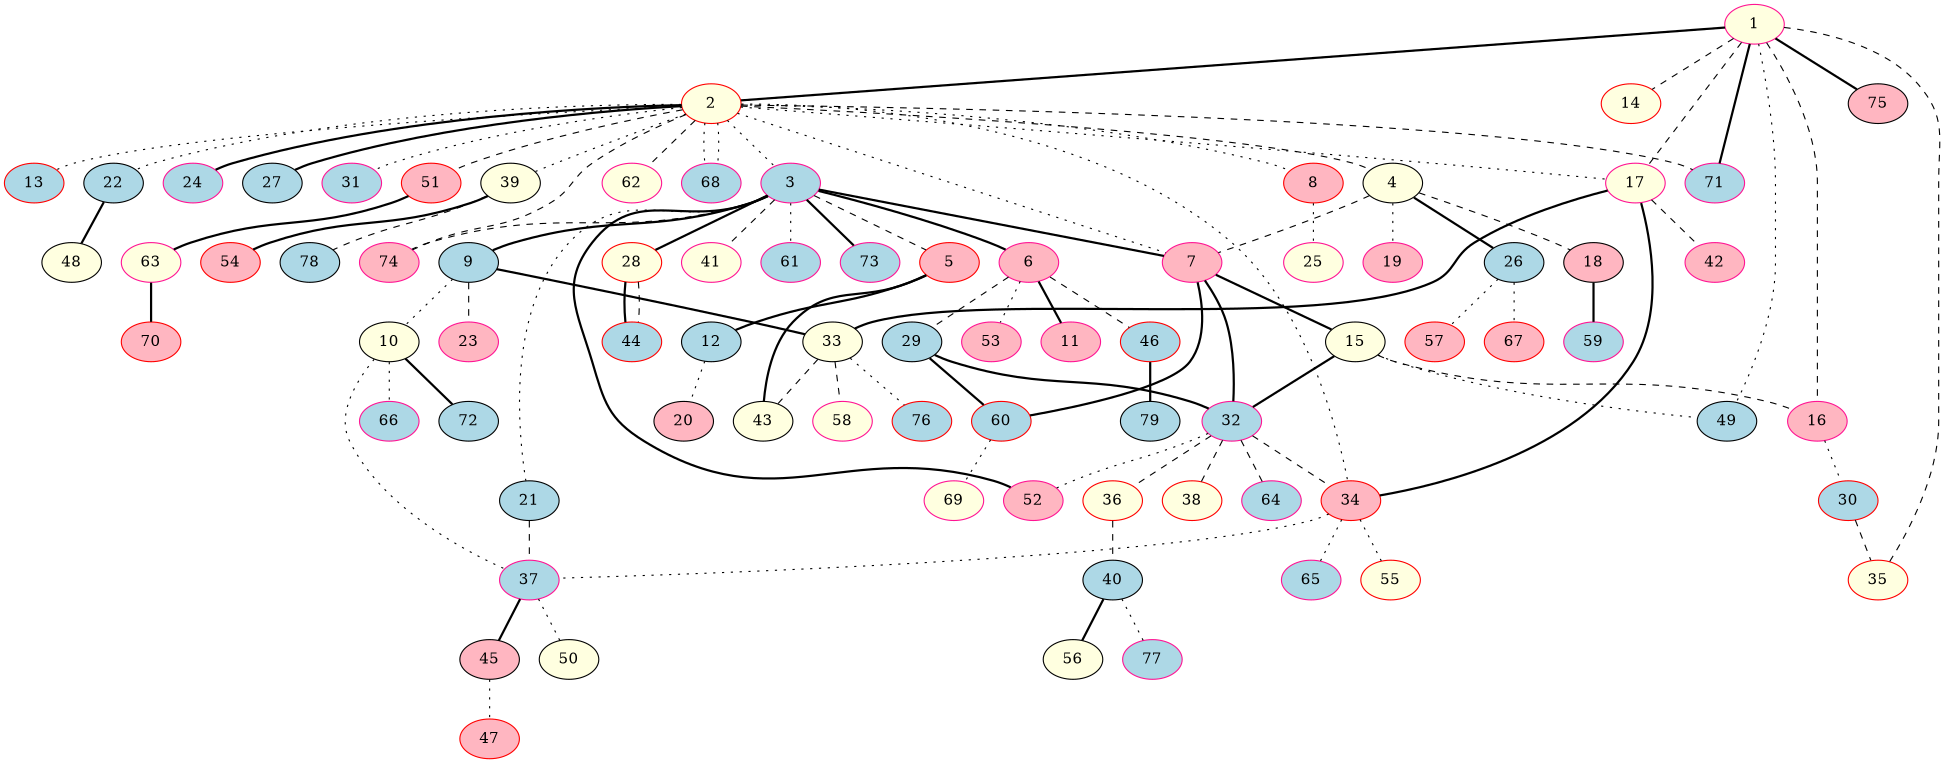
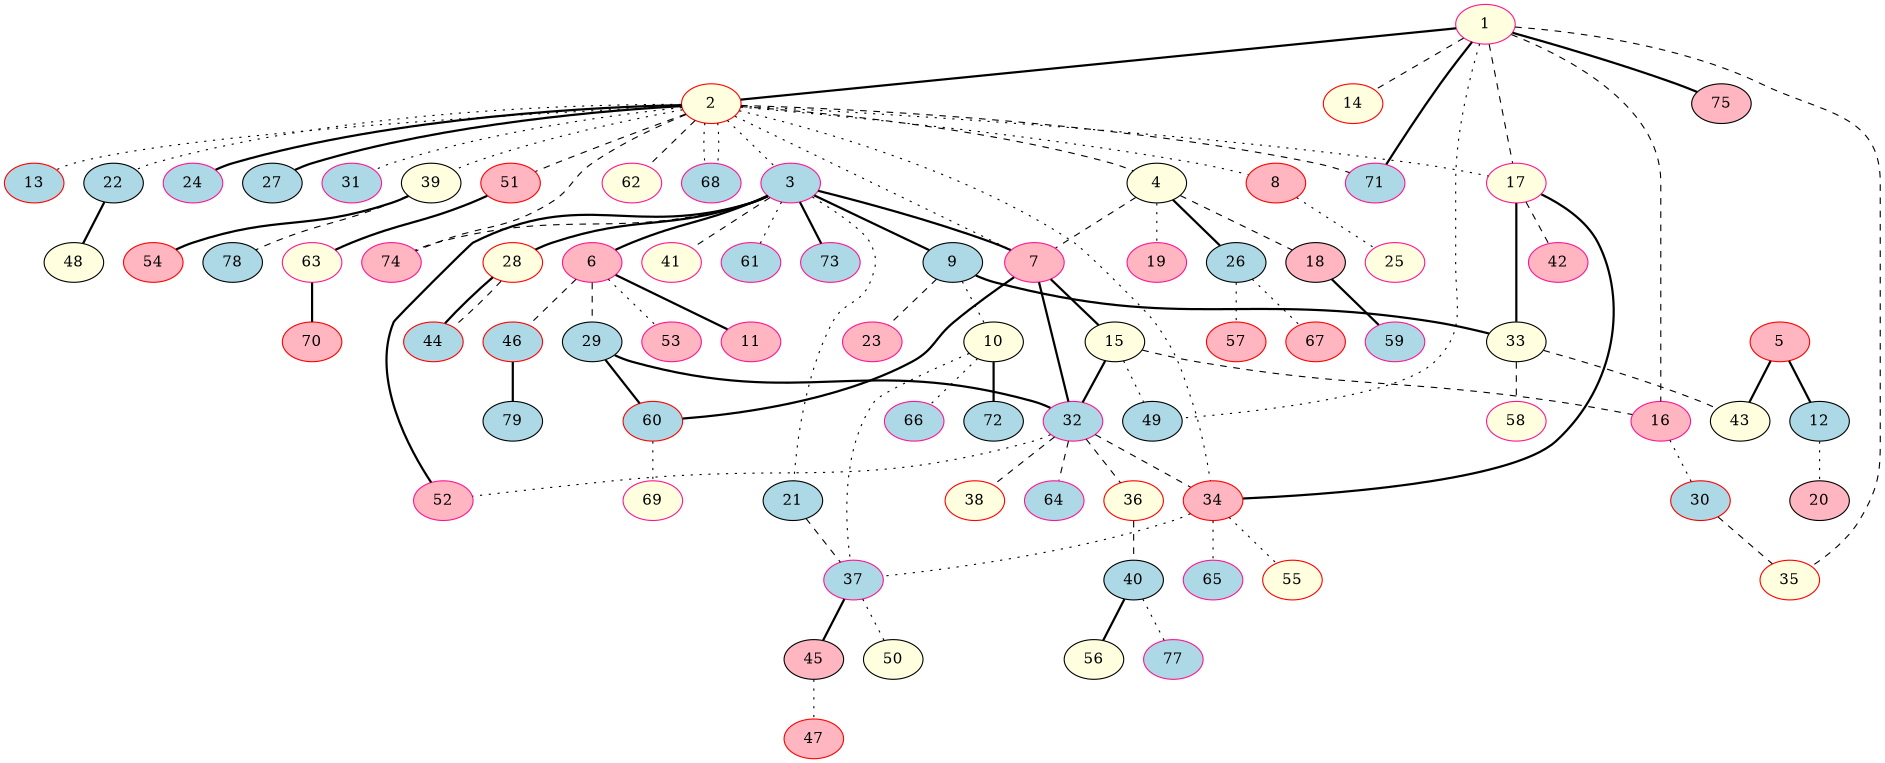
(870, 223) -> none
(922, 421) -> none
